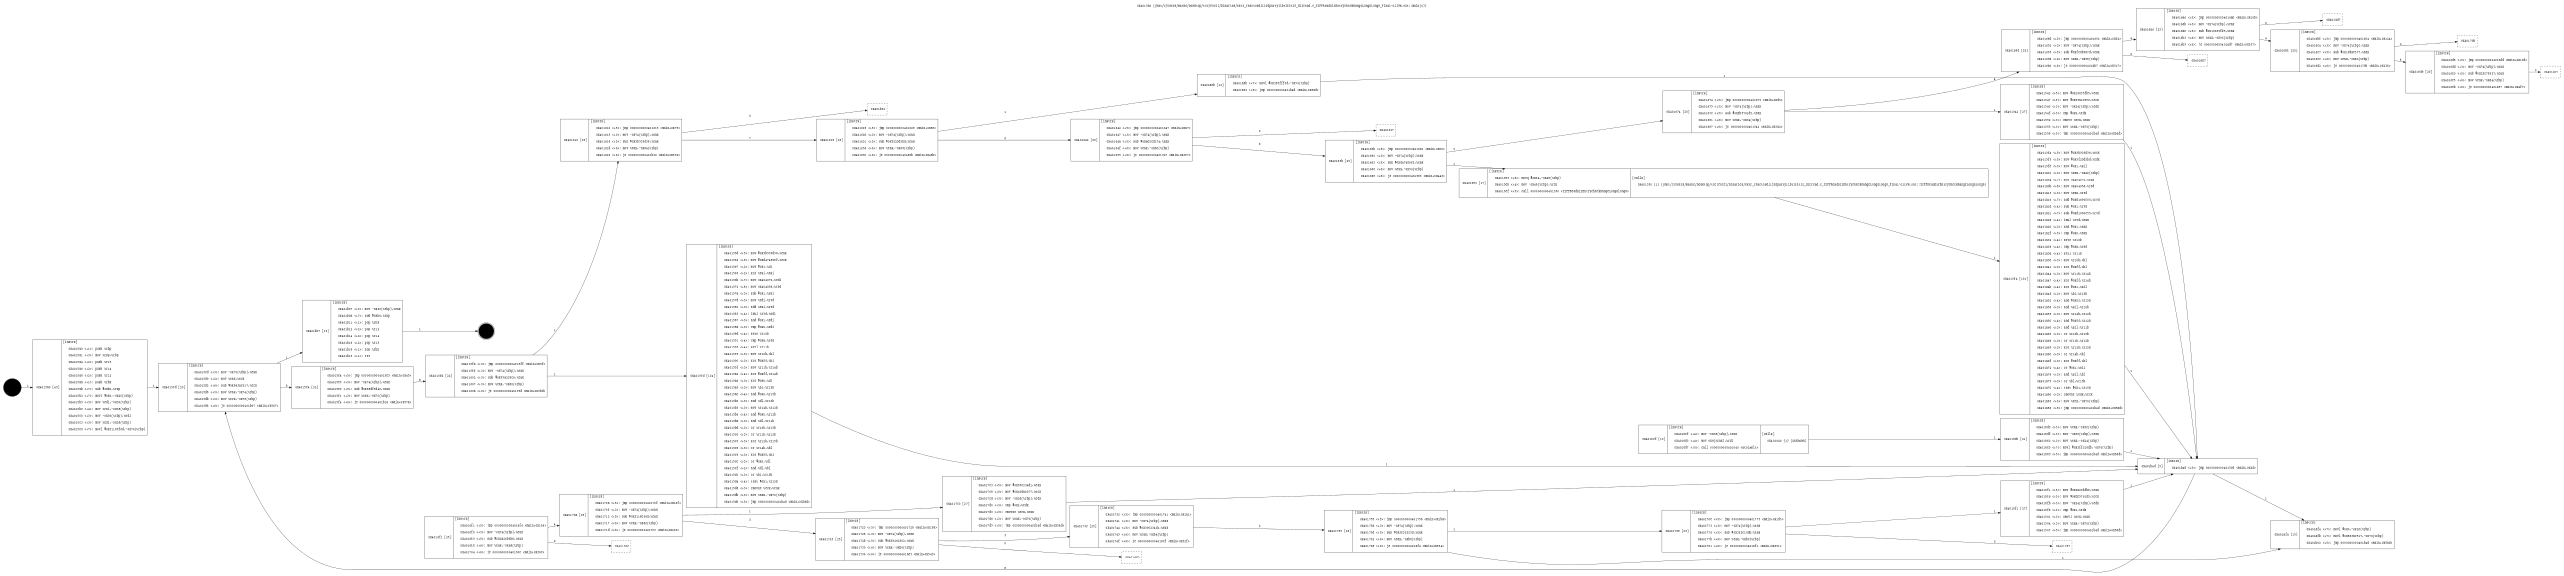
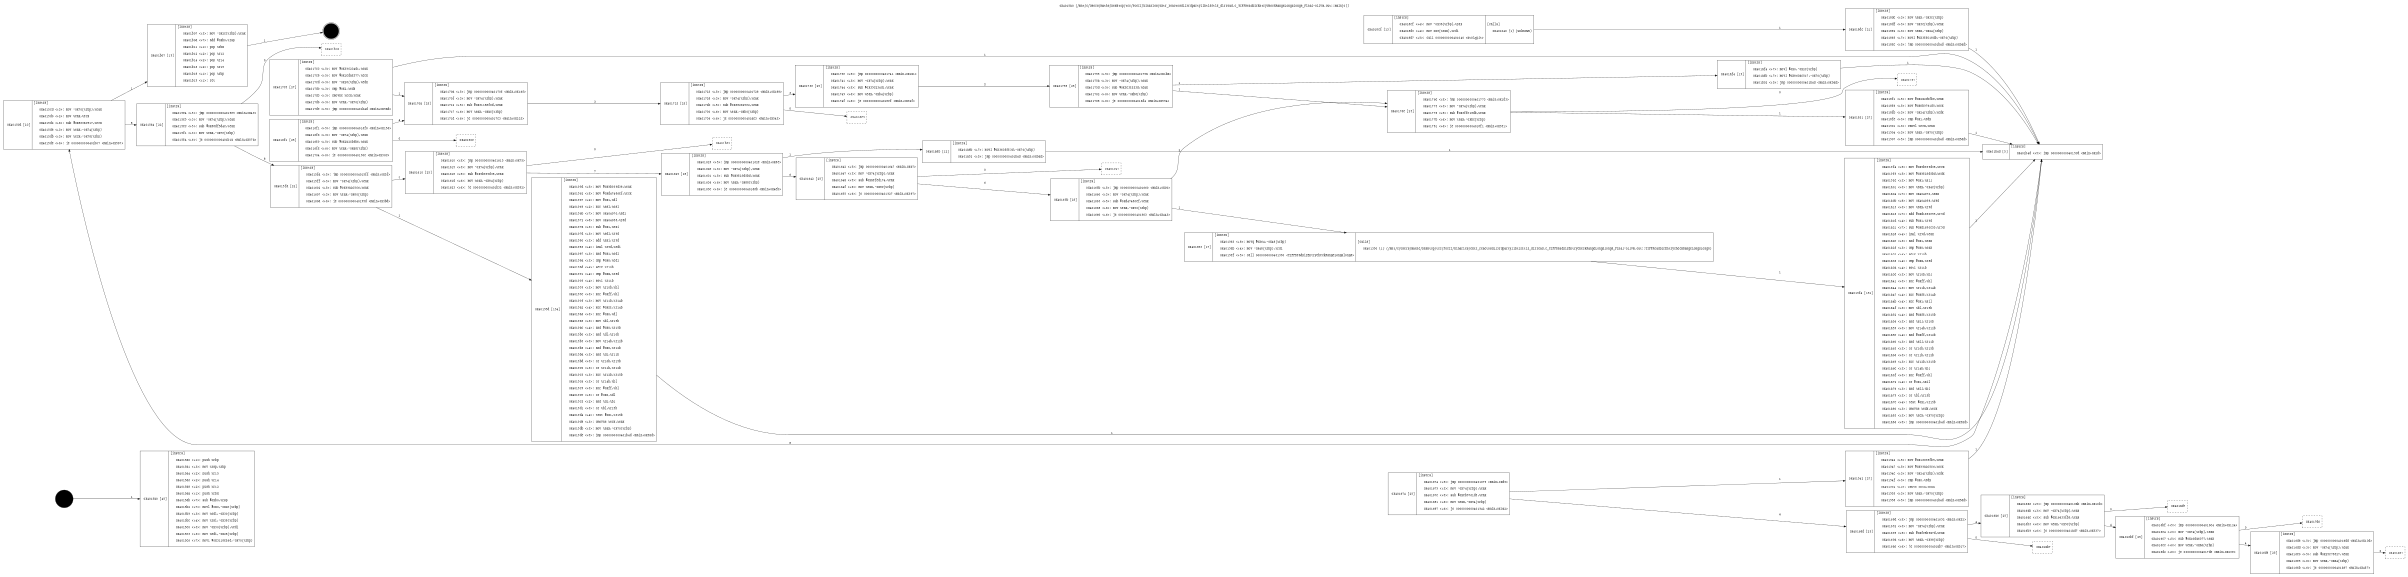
none -> (331, 50)
(1554, 137) -> (1263, 112)
(152, 388) -> none
(2258, 497) -> (1955, 68)
(812, 513) -> (397, 95)
